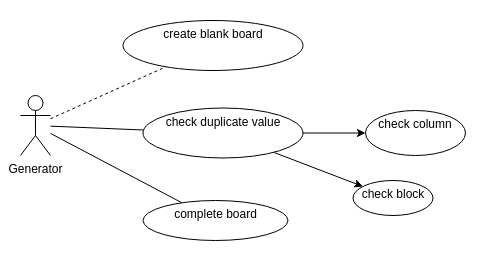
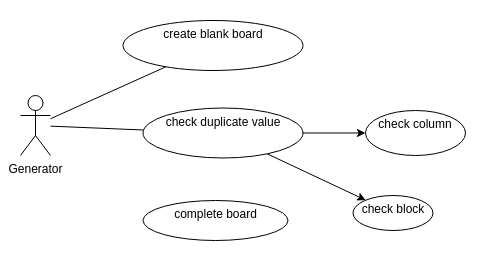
(108, 93) -> (108, 93)
(115, 168) -> none
(393, 198) -> (393, 213)
